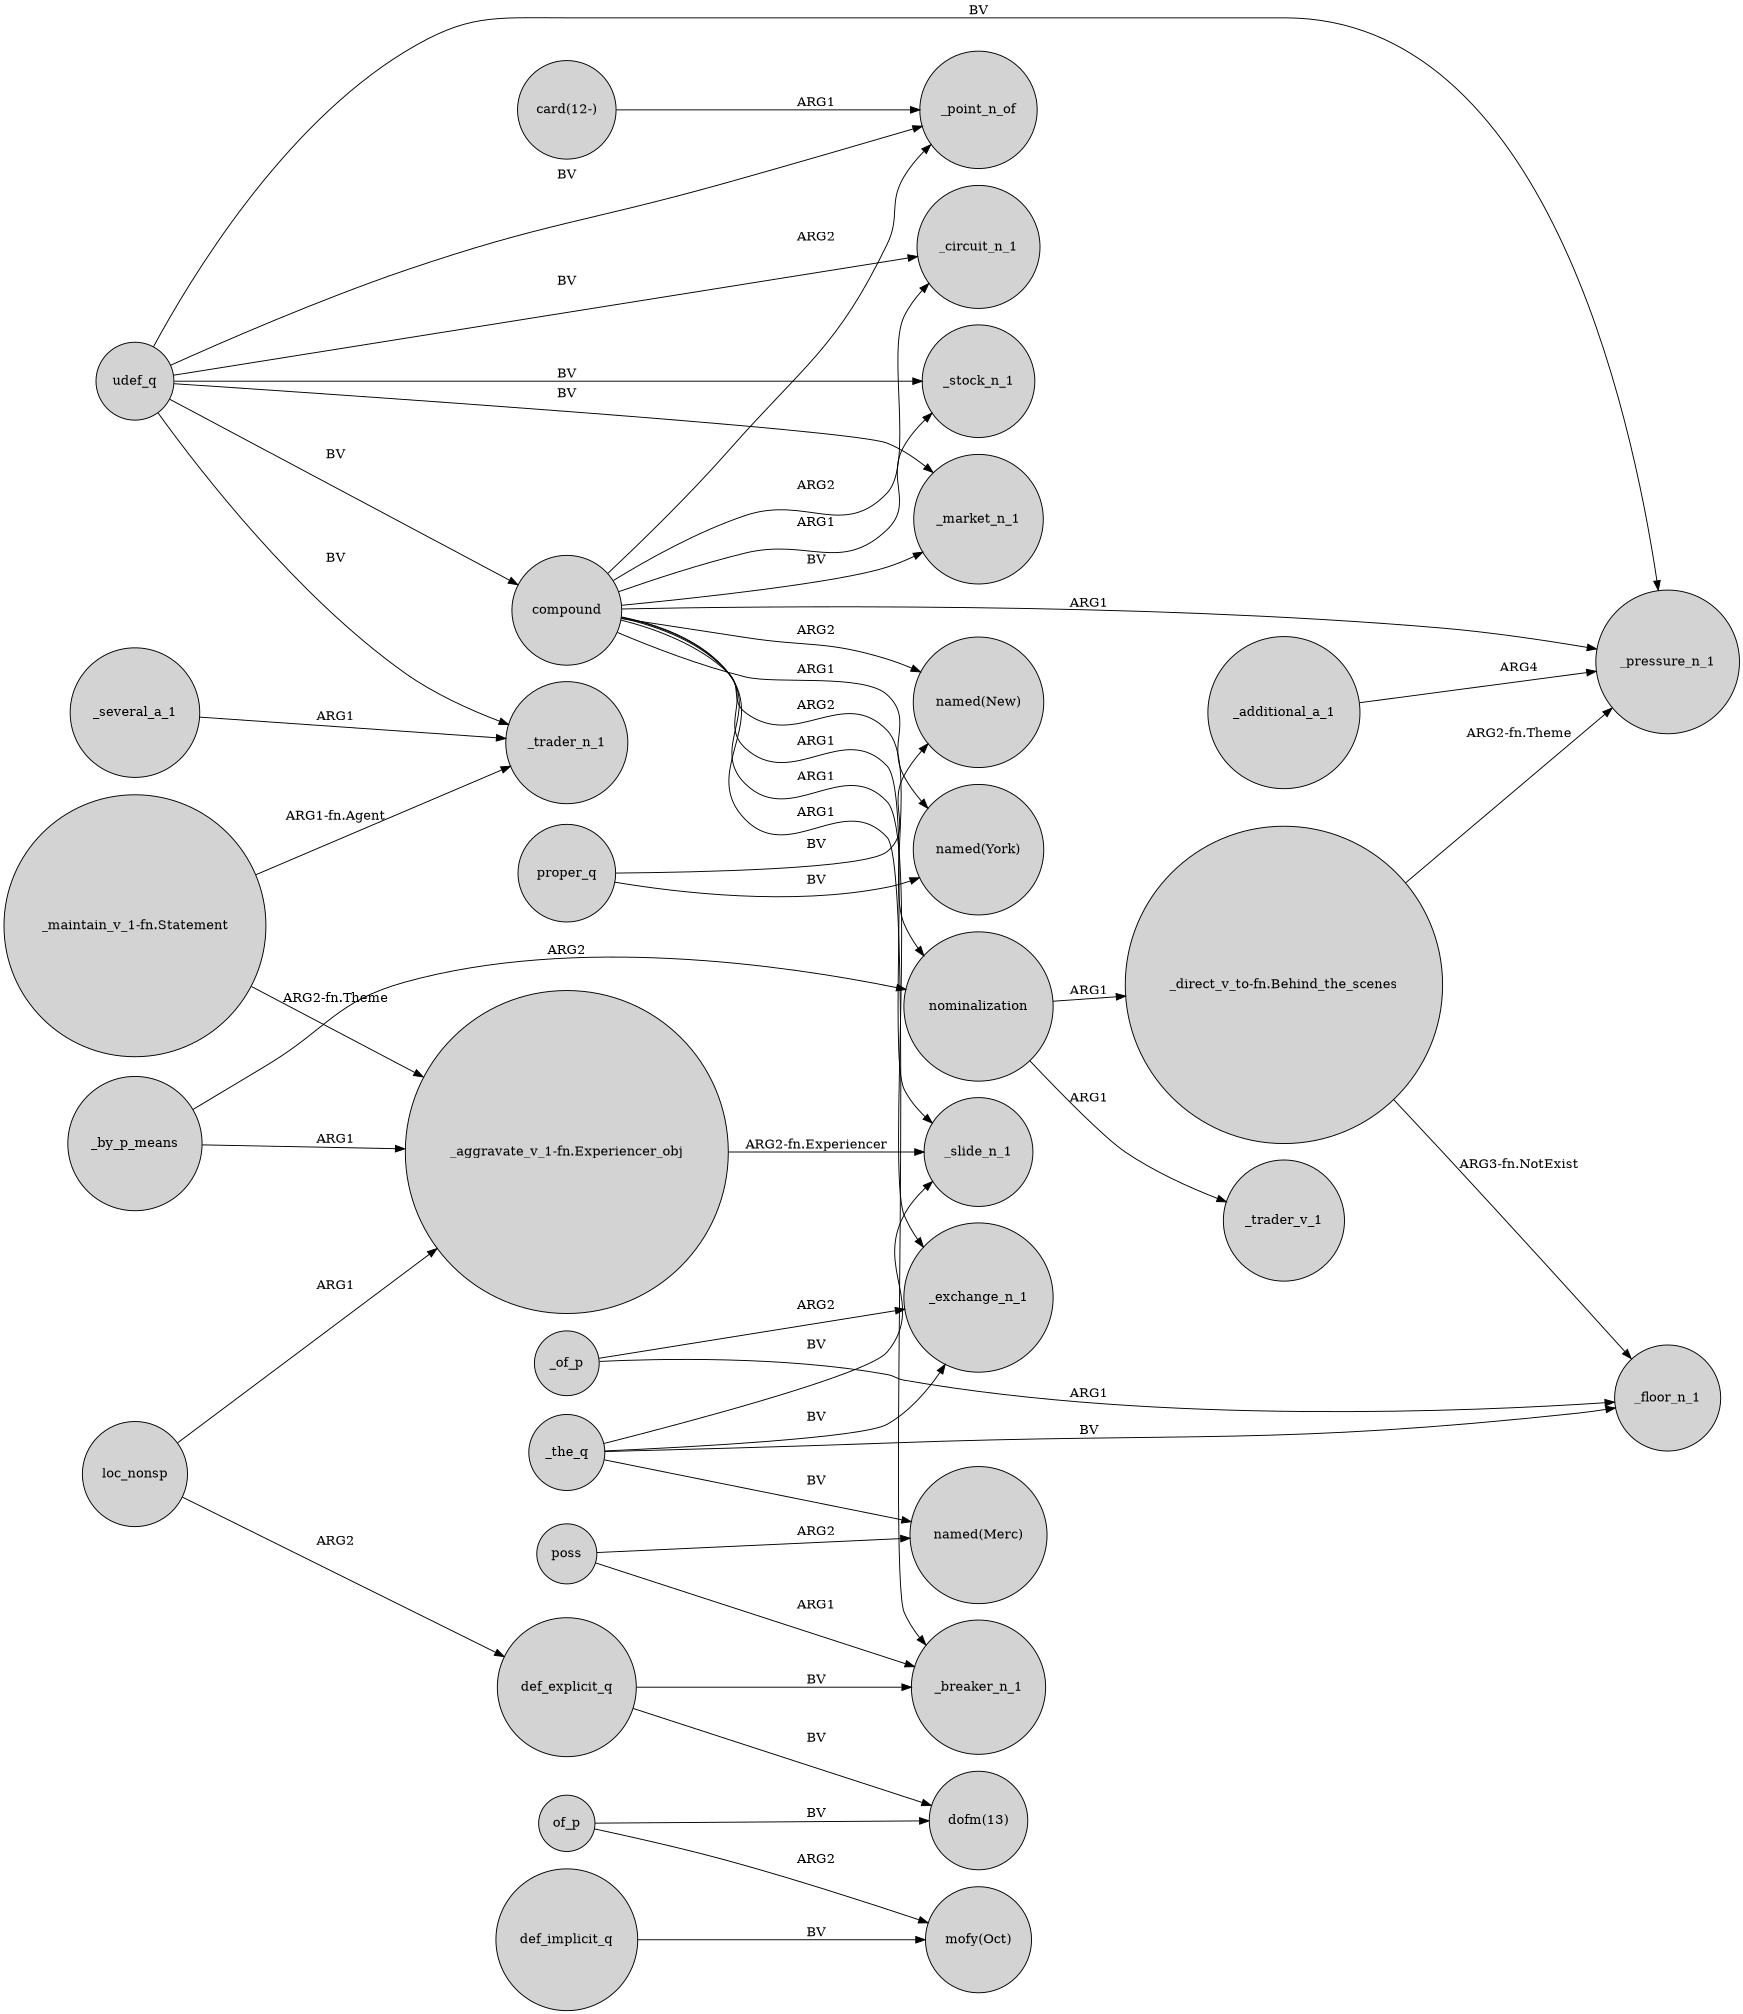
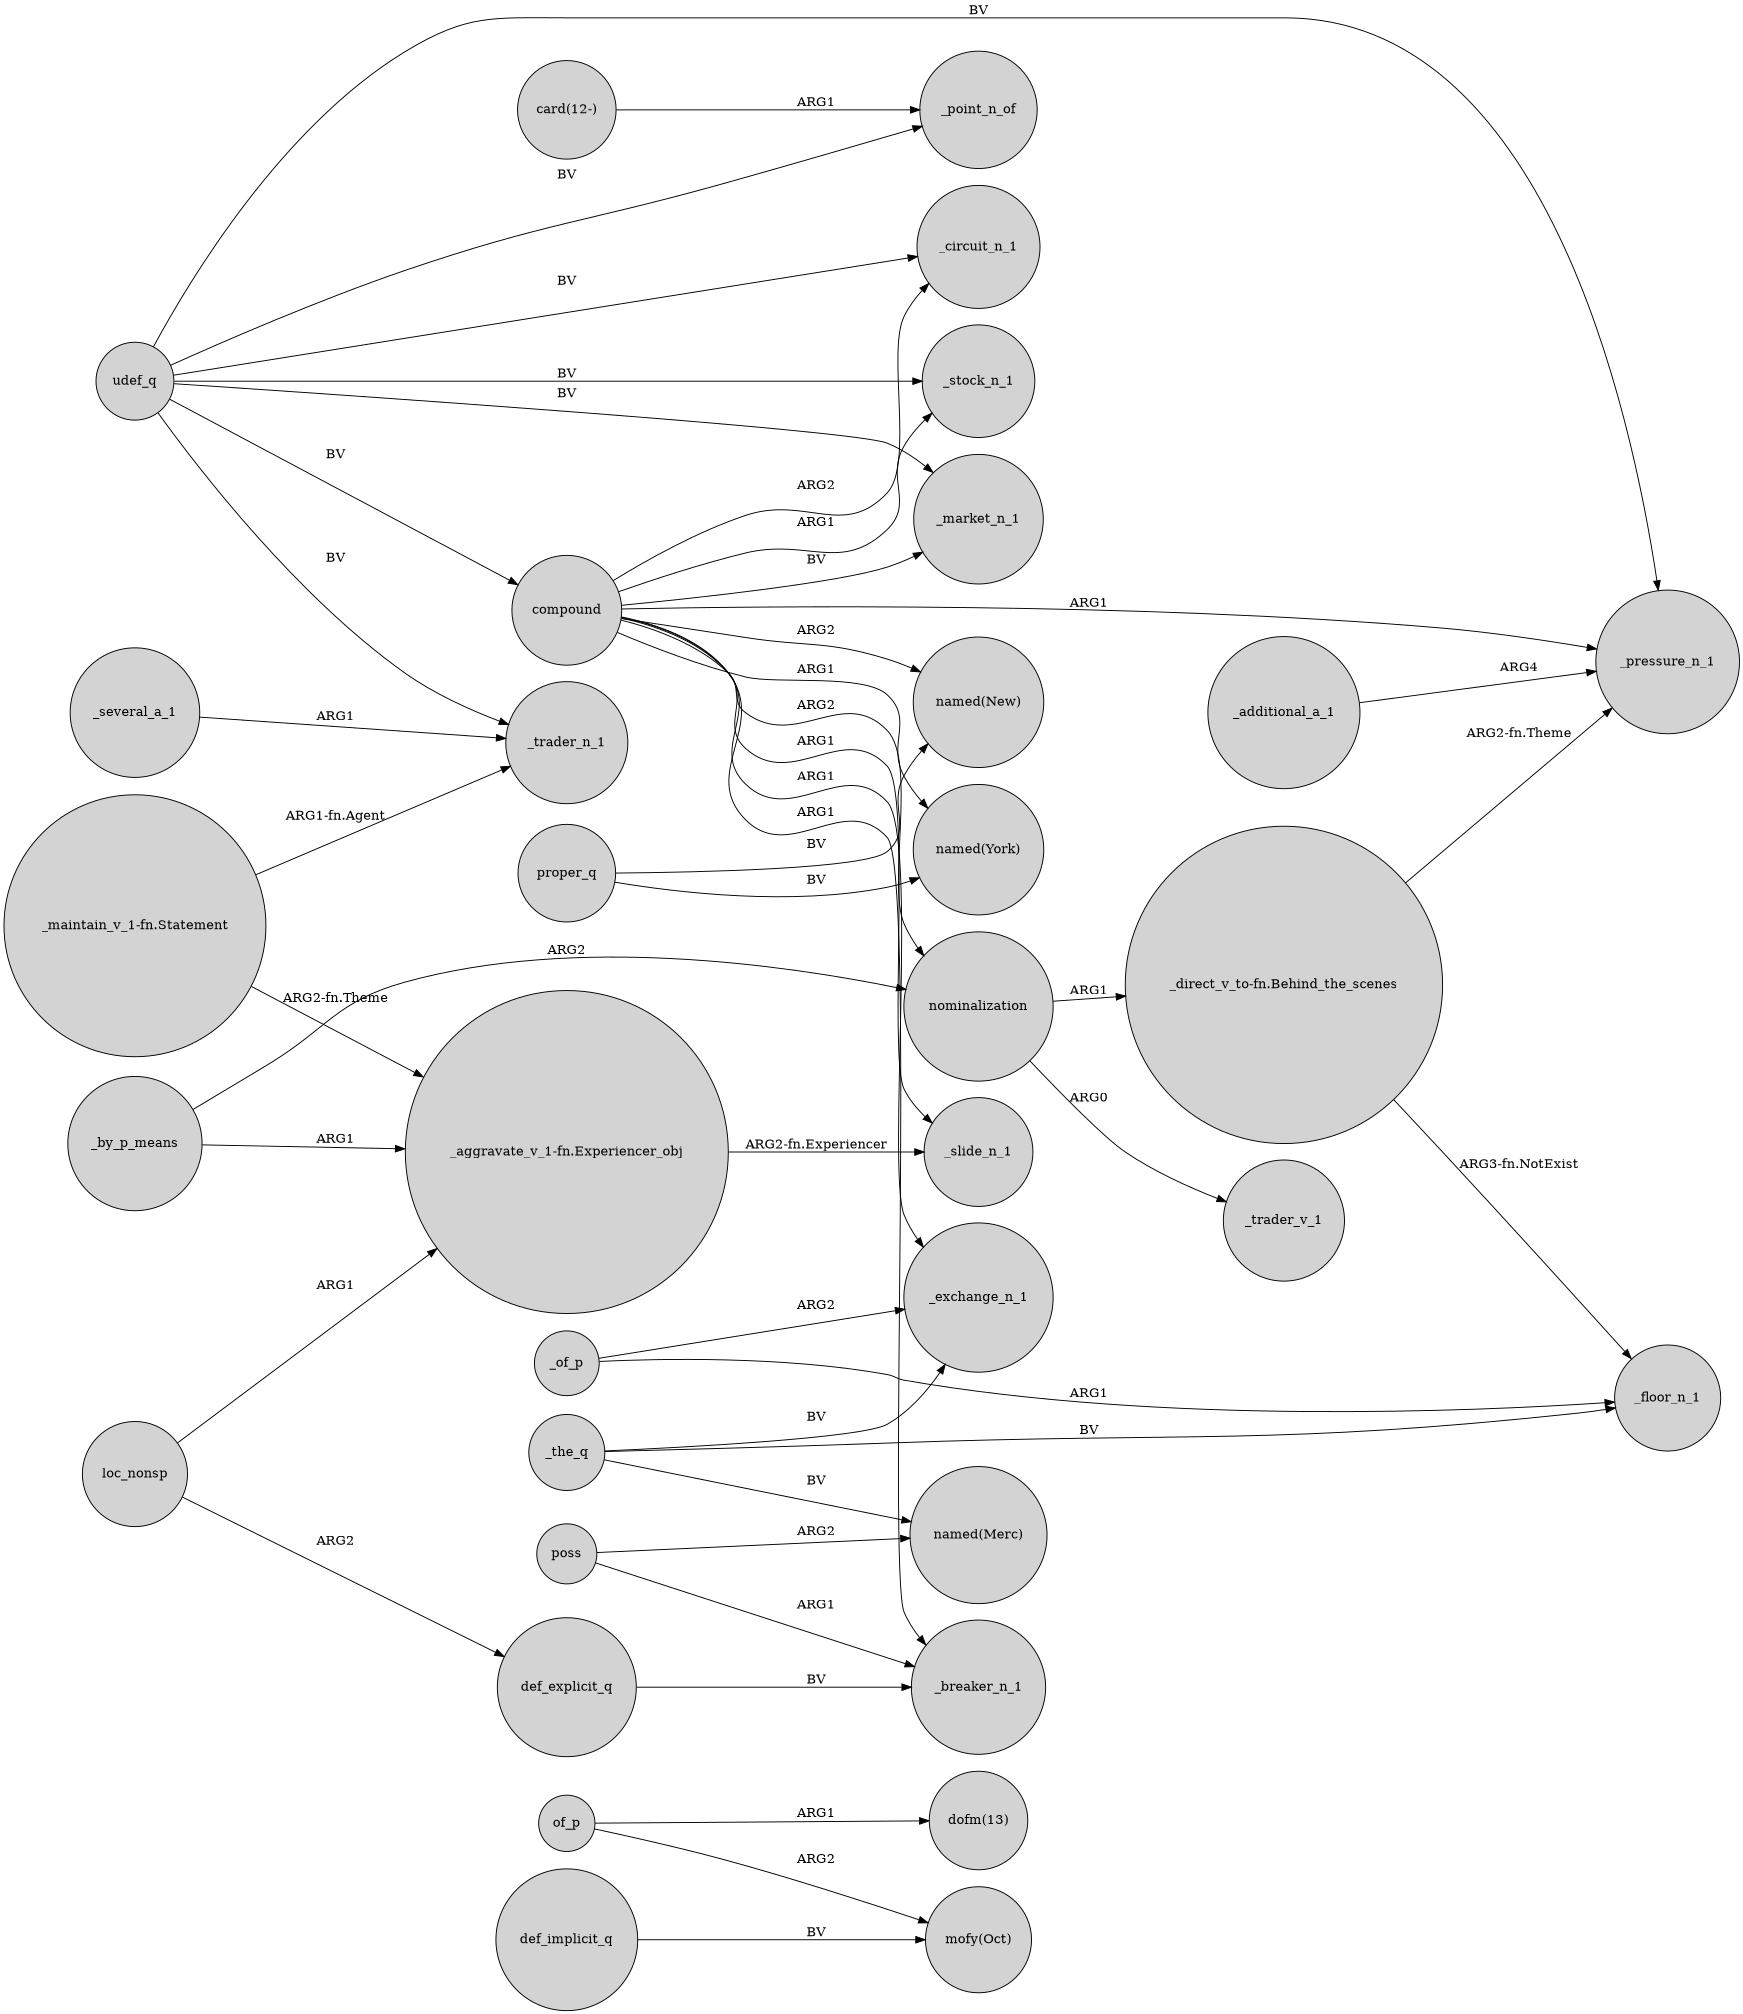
(785, 390) -> none
(1089, 1098) -> (1089, 1098)
(832, 1378) -> none
(778, 1755) -> none
(816, 1813) -> (816, 1813)
